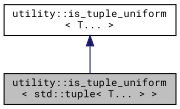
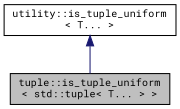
(90, 89) -> (90, 89)
